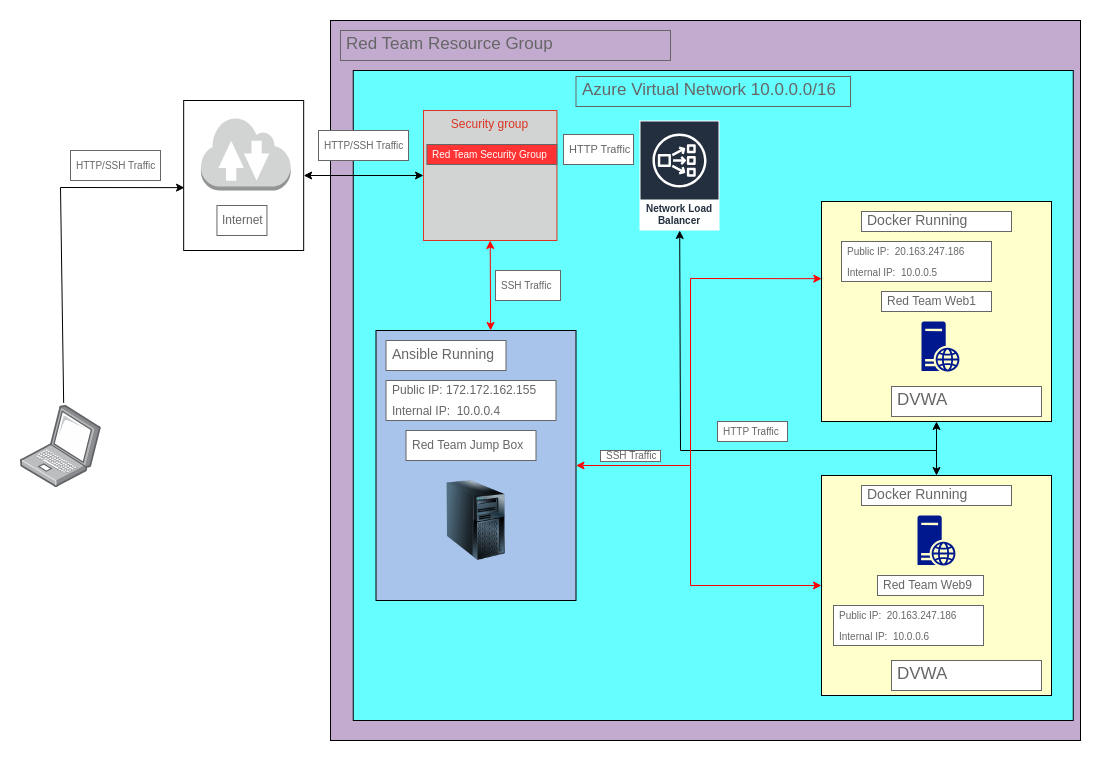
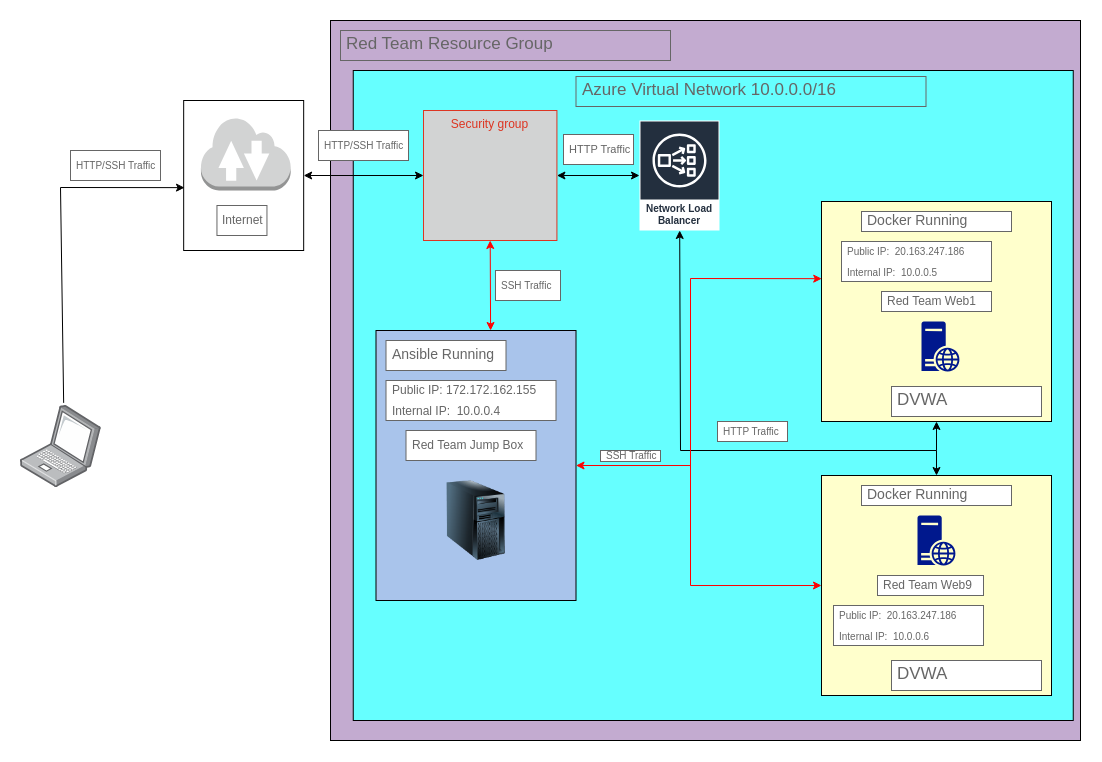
(713, 92) -> (751, 92)
(492, 155) -> none
none -> (598, 176)
